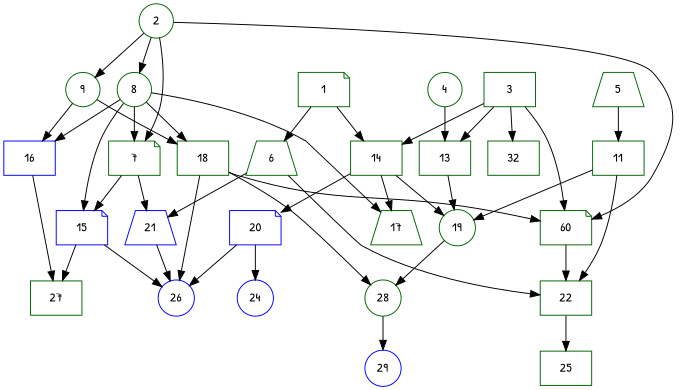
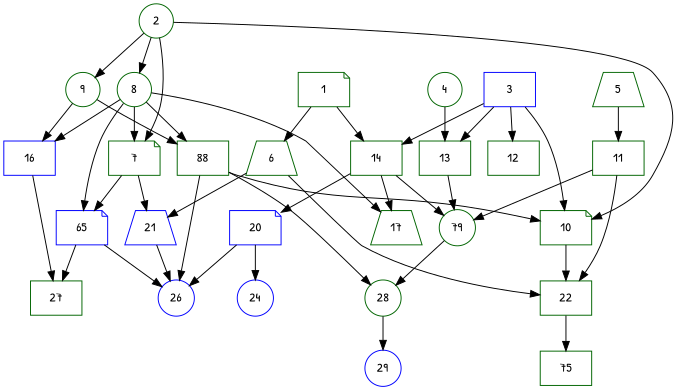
(510, 90) -> (510, 90)
(203, 158) -> (203, 158)
(514, 158) -> (514, 158)
(82, 228) -> (82, 228)
(457, 228) -> (457, 228)
(566, 228) -> (566, 228)
(566, 368) -> (566, 368)
